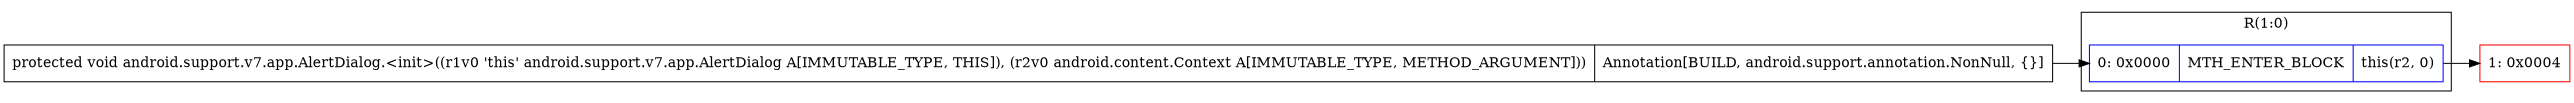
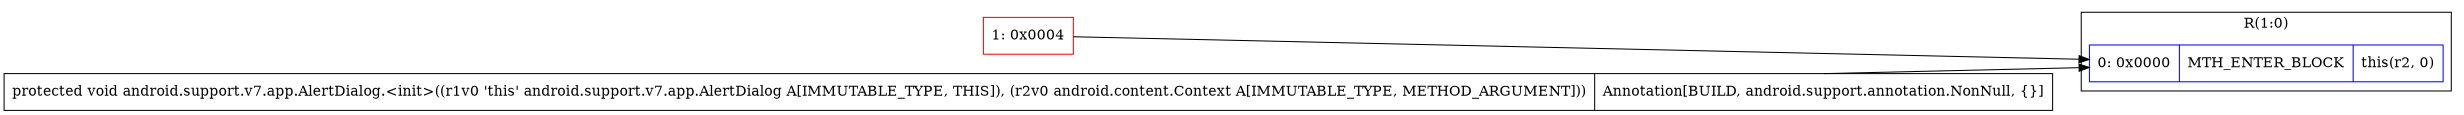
(2458, 63) -> (1576, 48)
